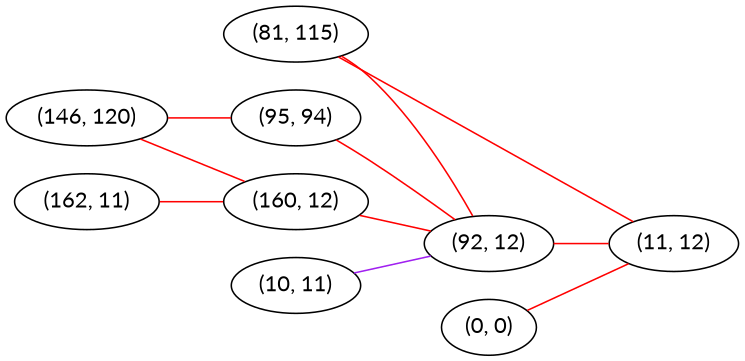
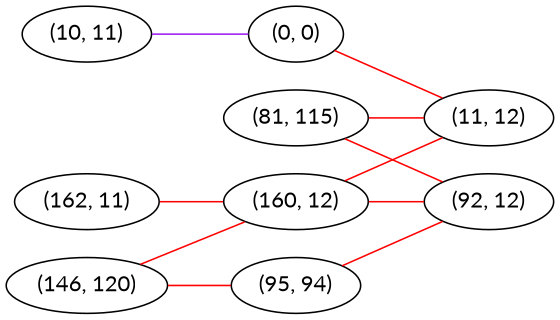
(581, 244) -> (406, 154)
(392, 265) -> (200, 34)
